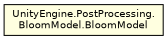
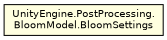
(84, 20) -> (84, 20)
